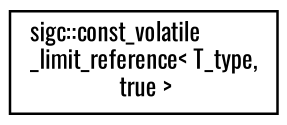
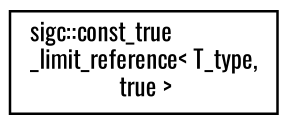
(144, 62) -> (144, 62)
